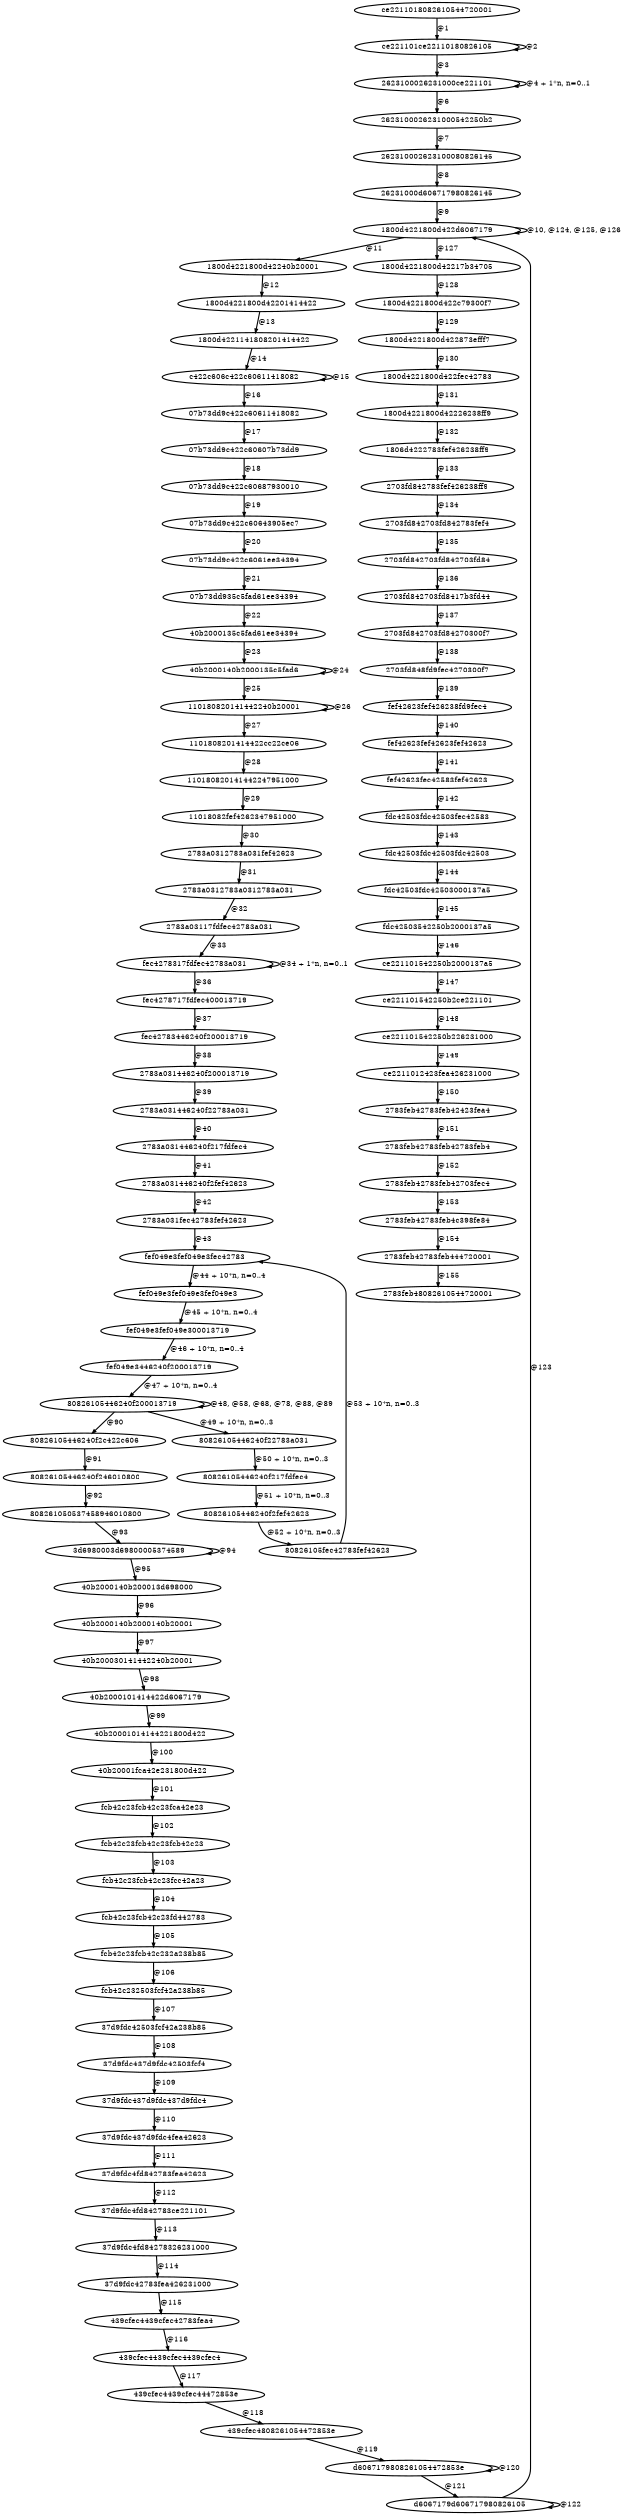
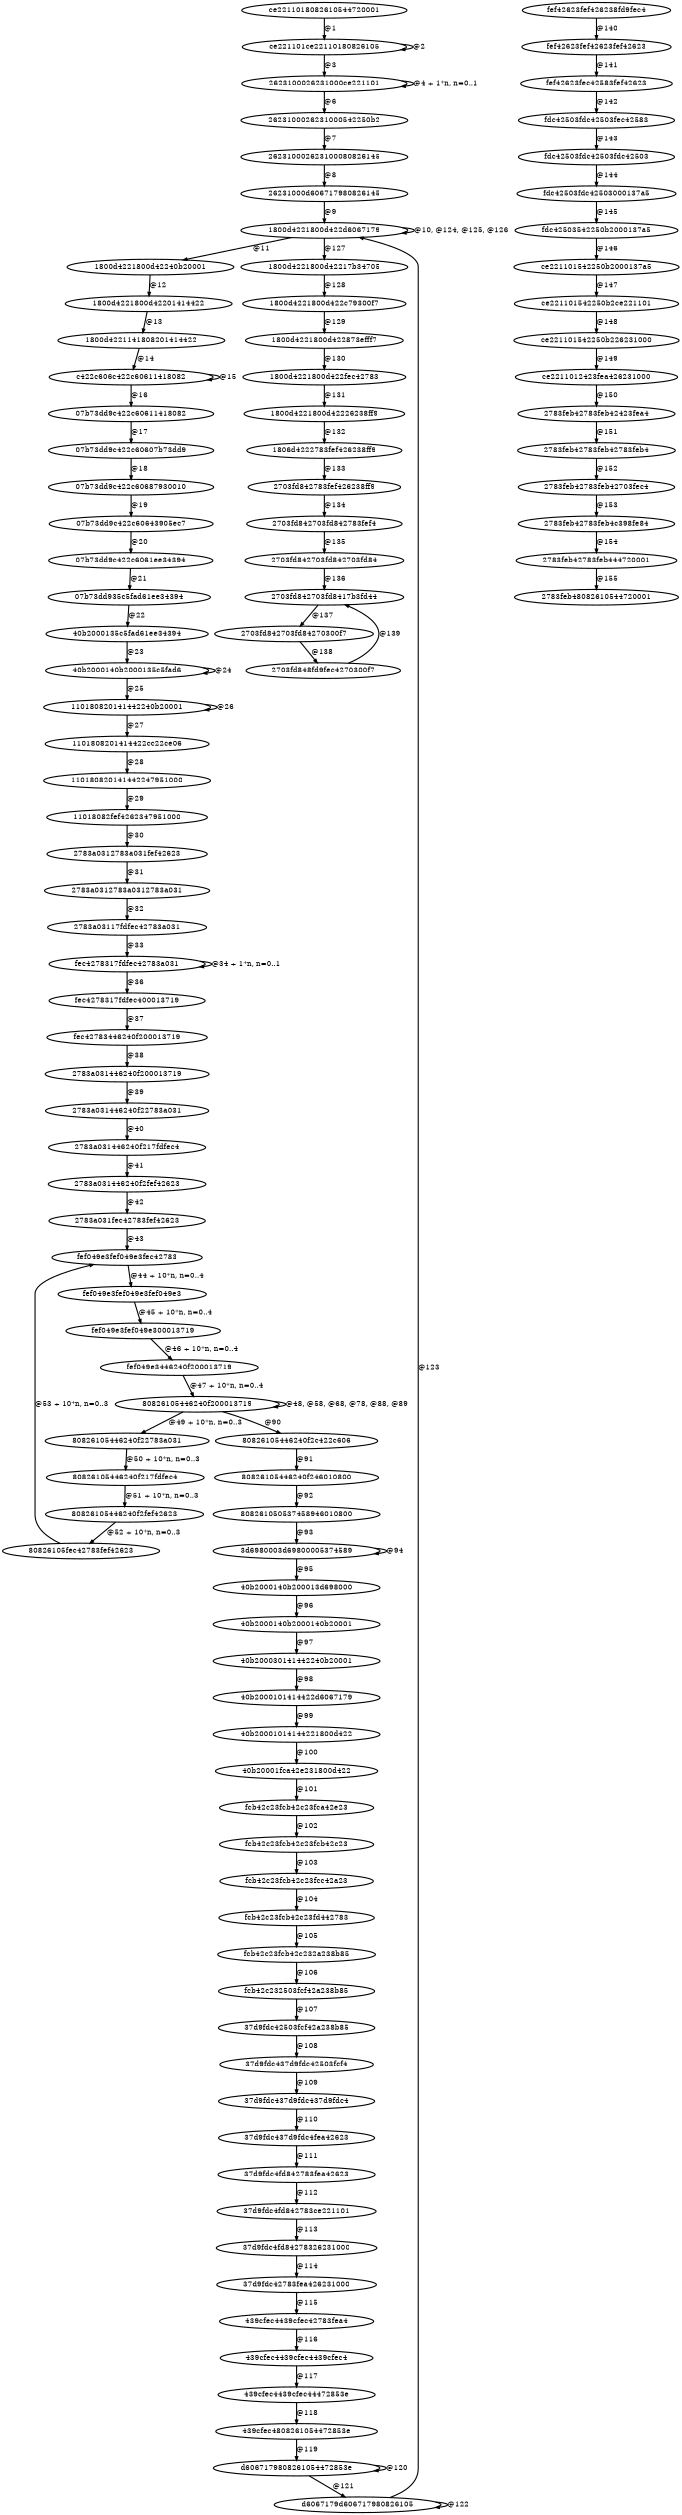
(437, 687) -> (379, 635)
(195, 1001) -> (127, 1001)
